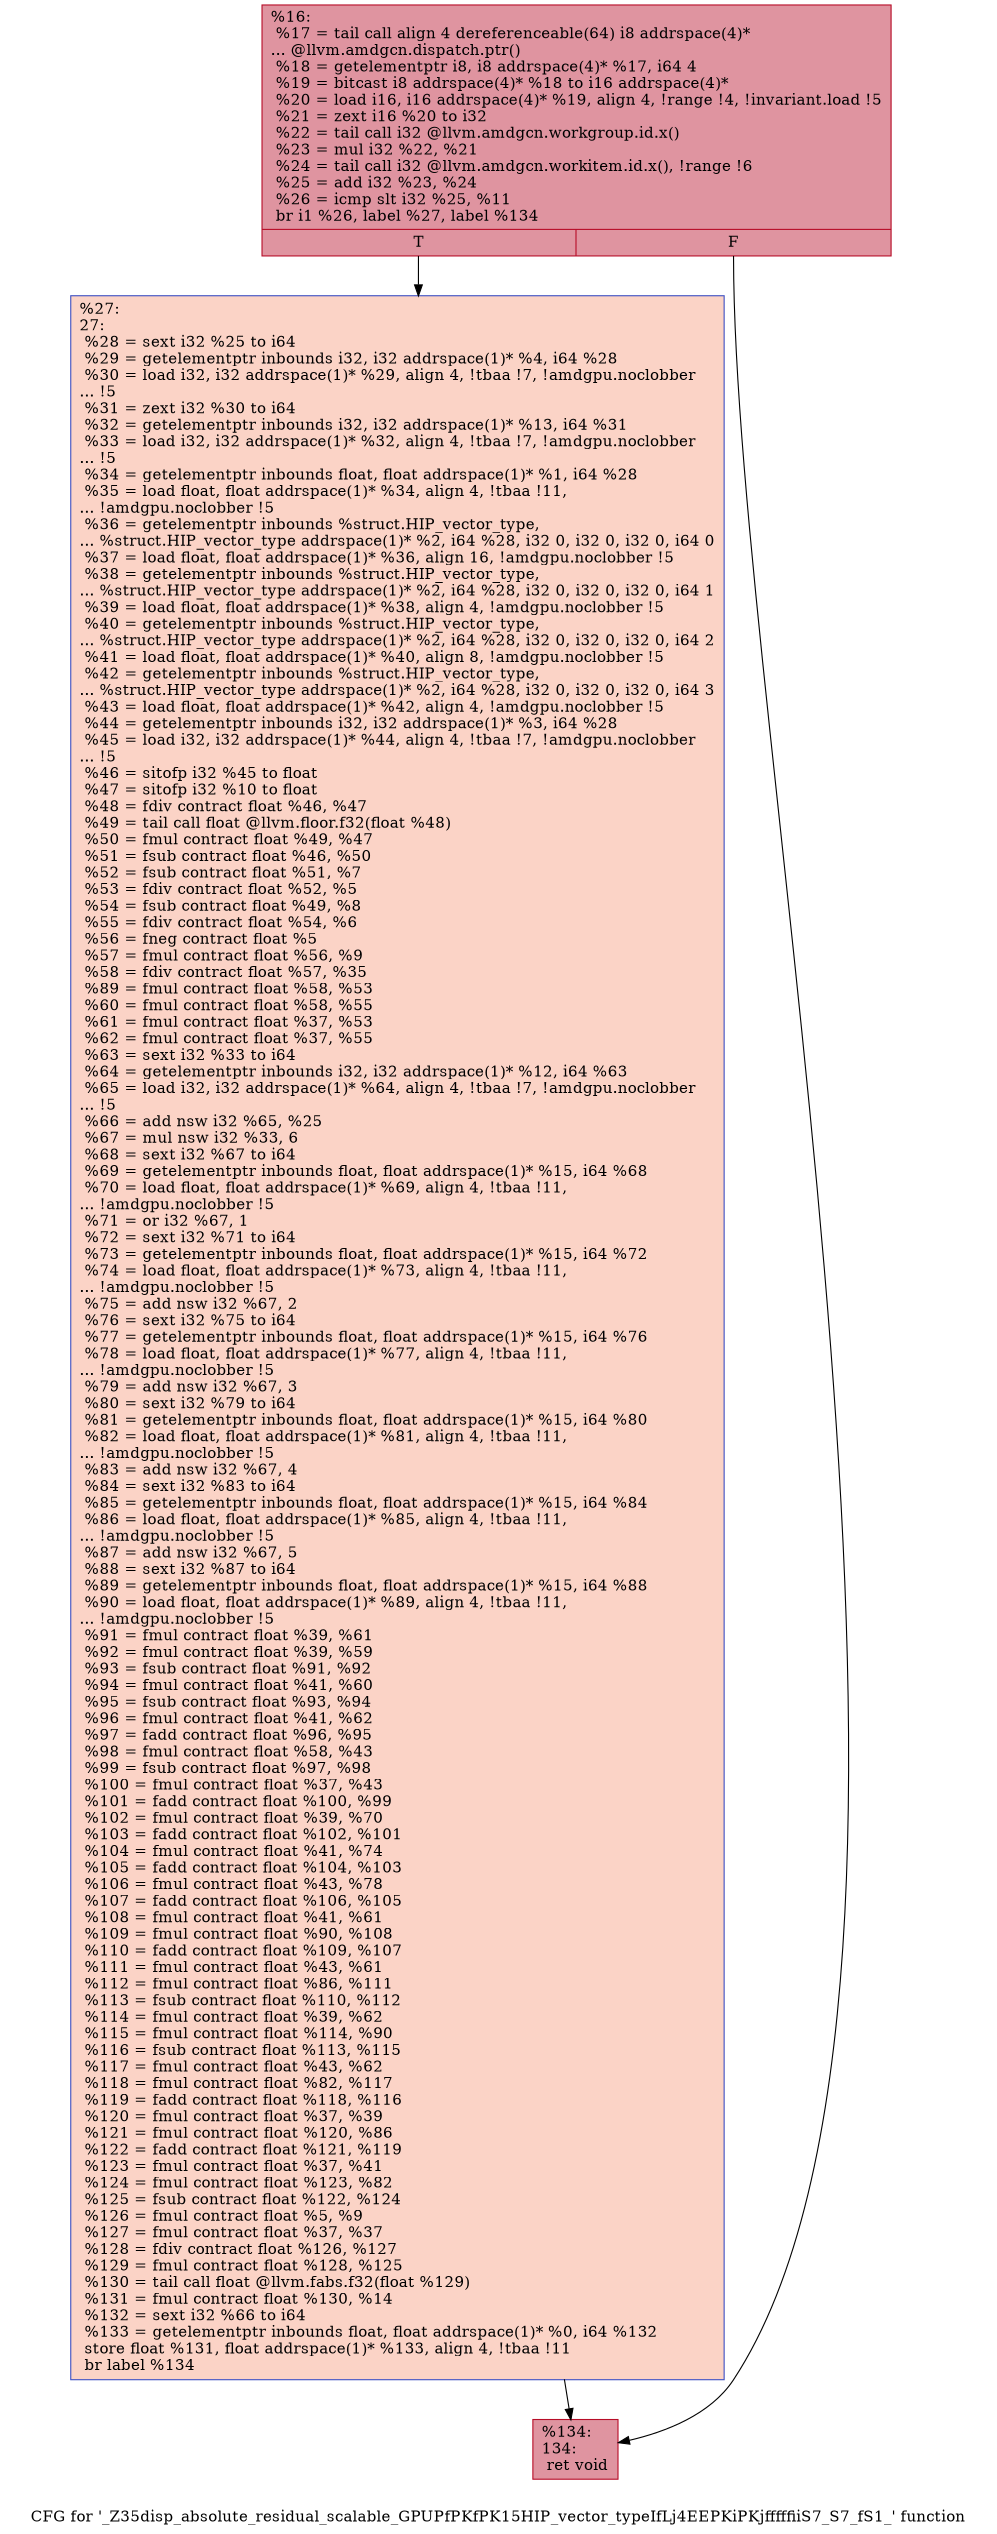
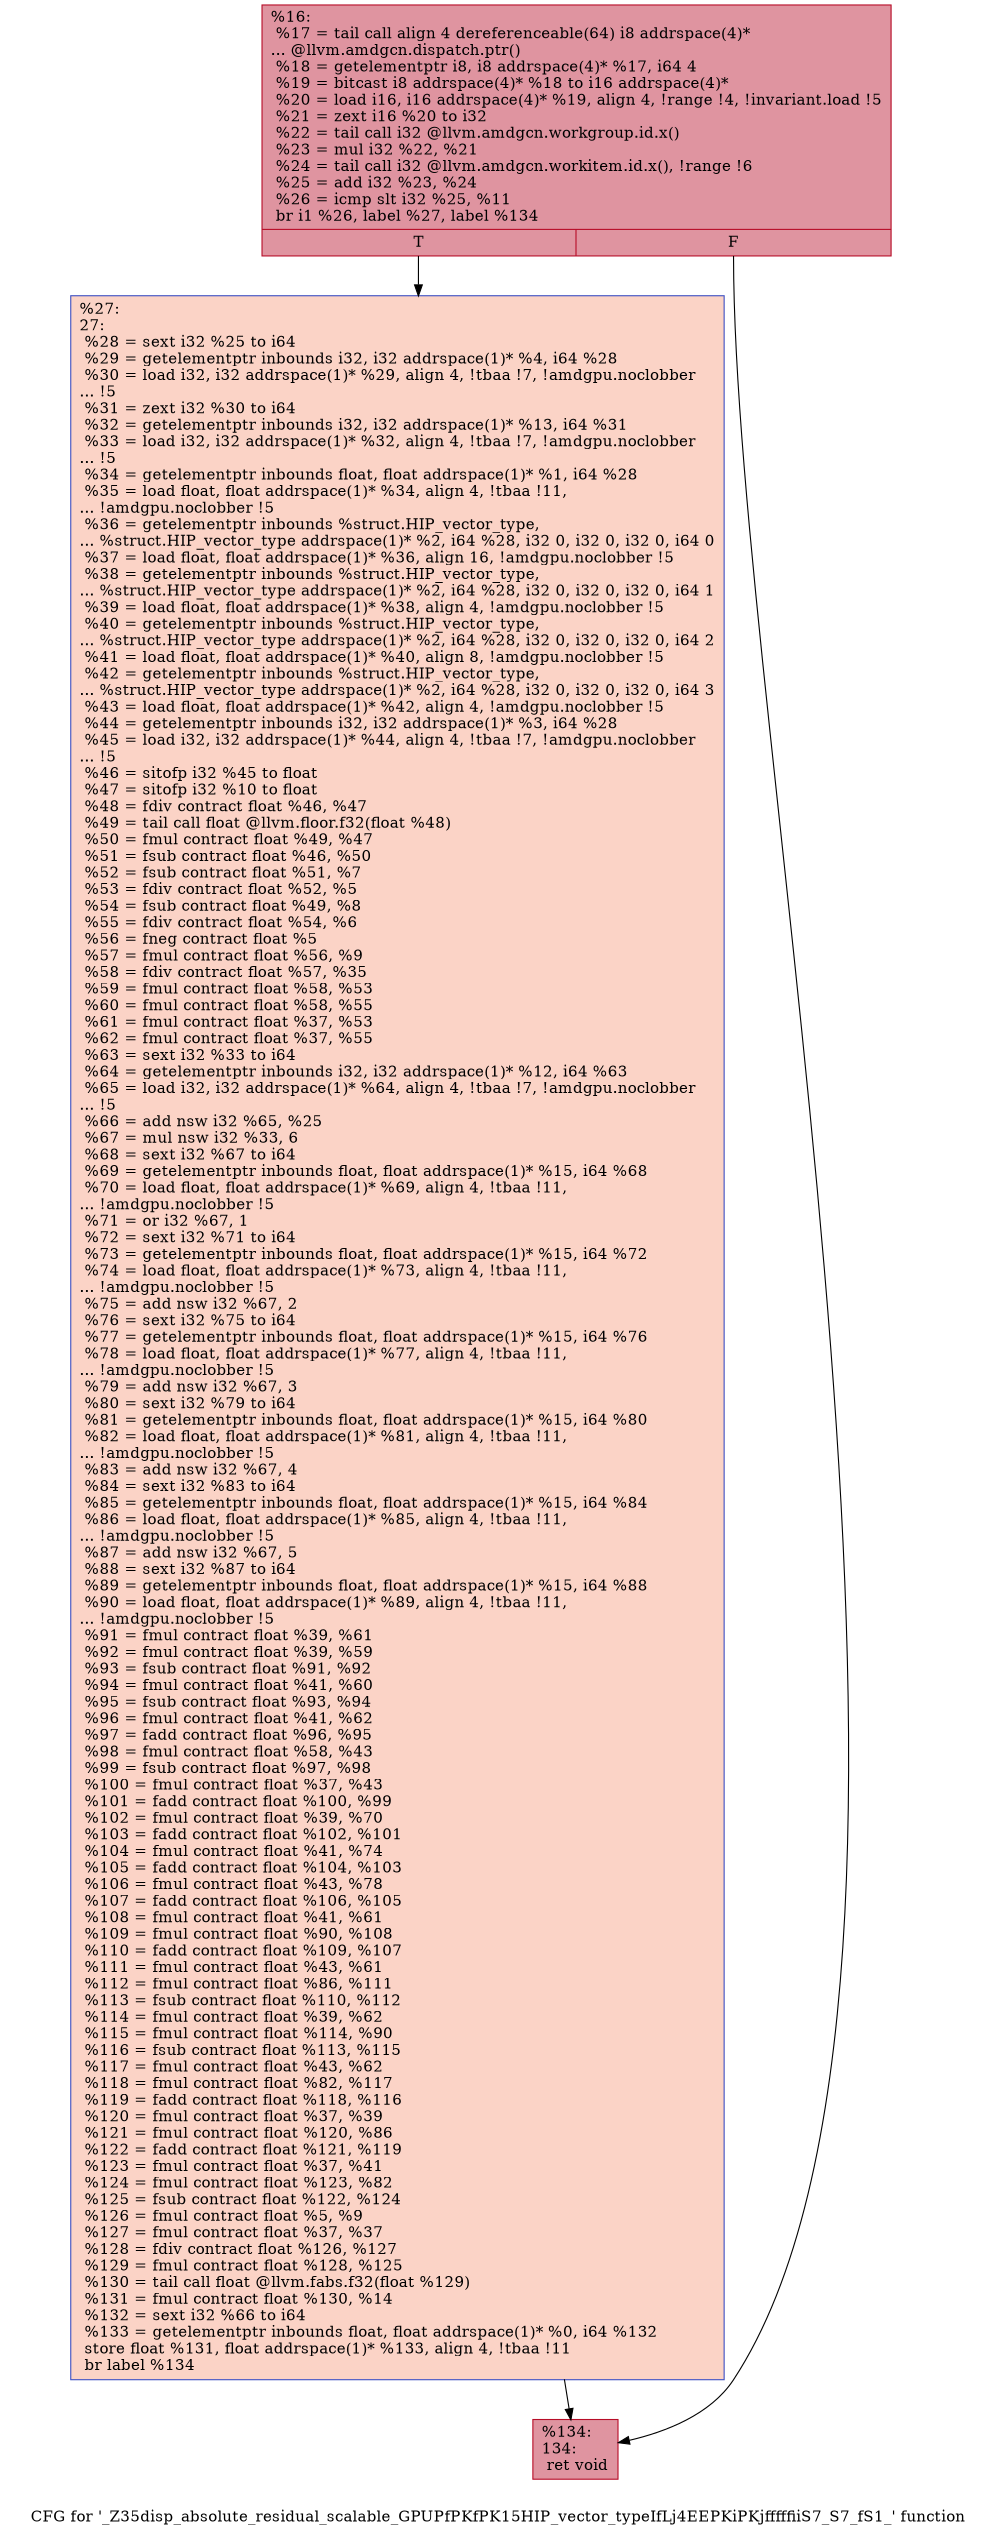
(227, 989) -> (227, 989)
